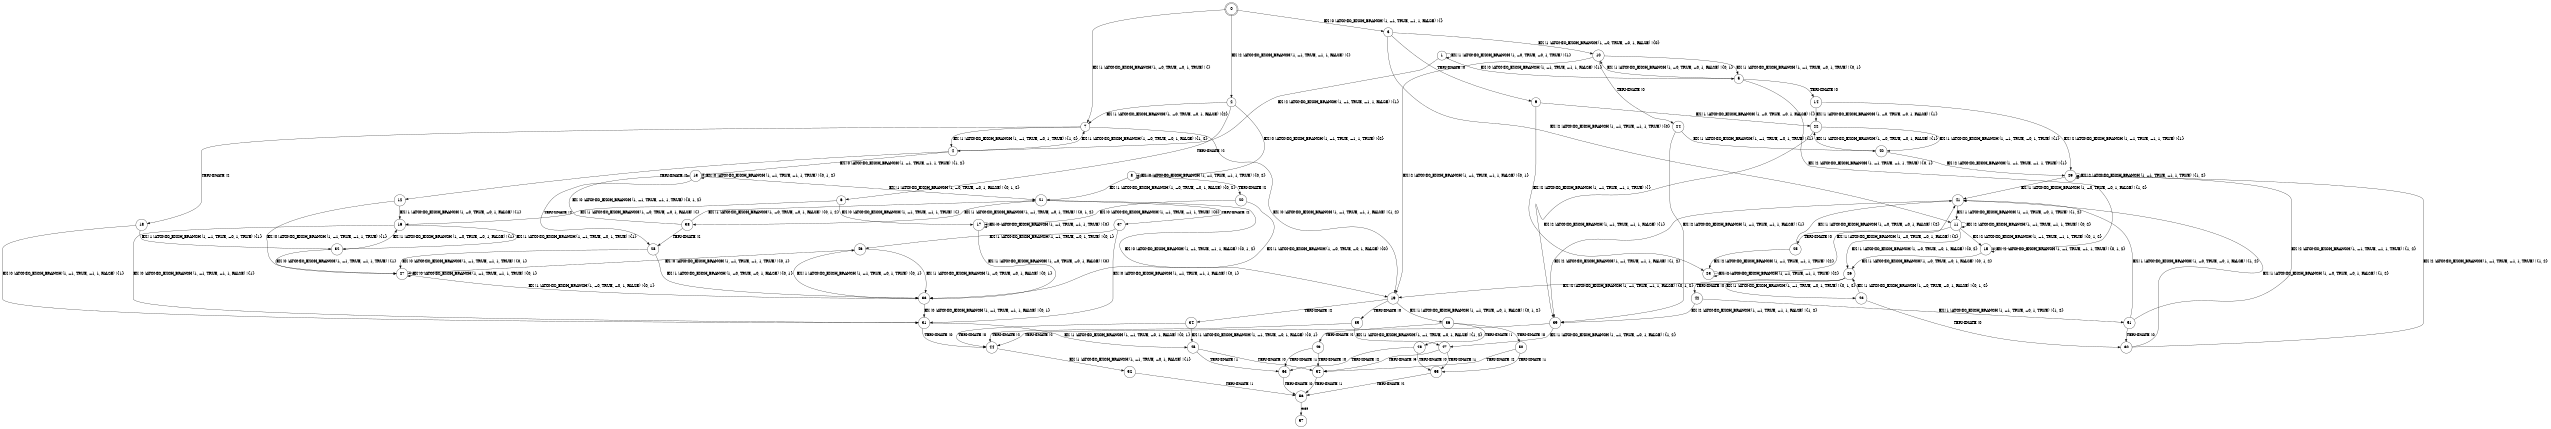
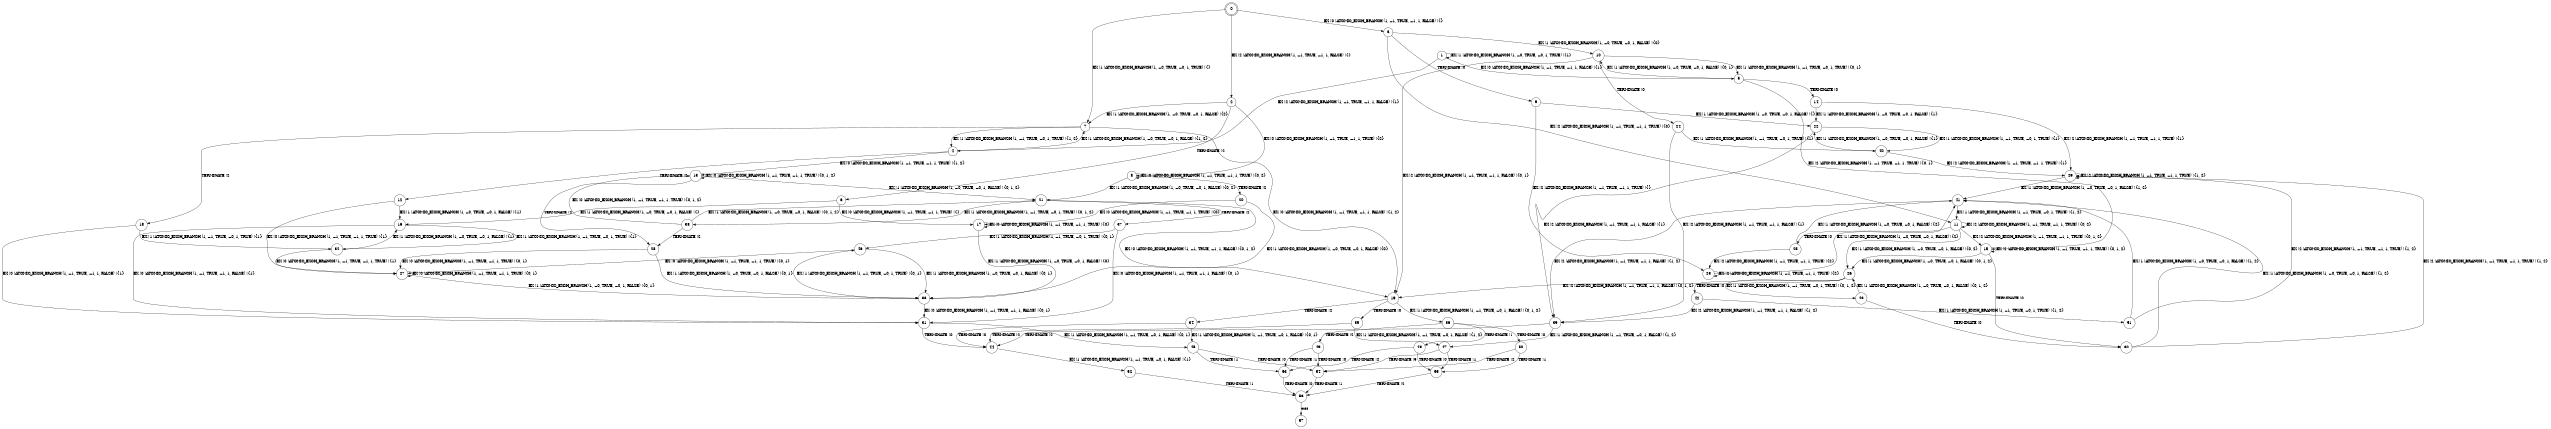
(2127, 334) -> (2021, 334)
